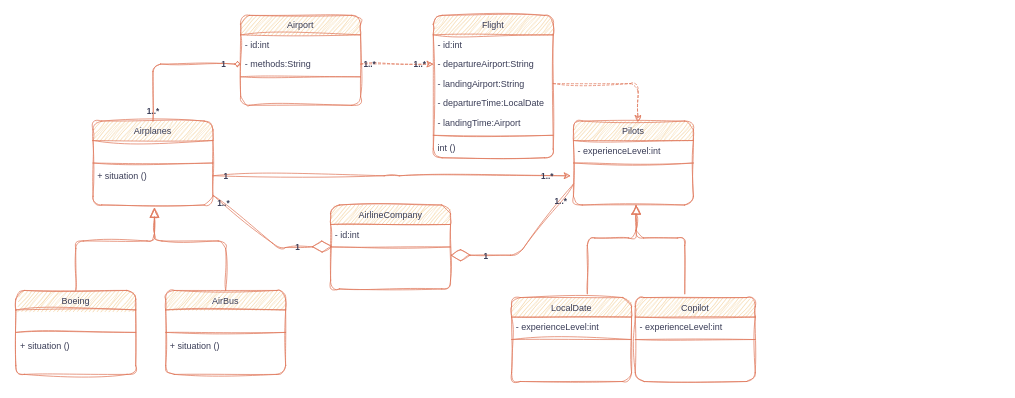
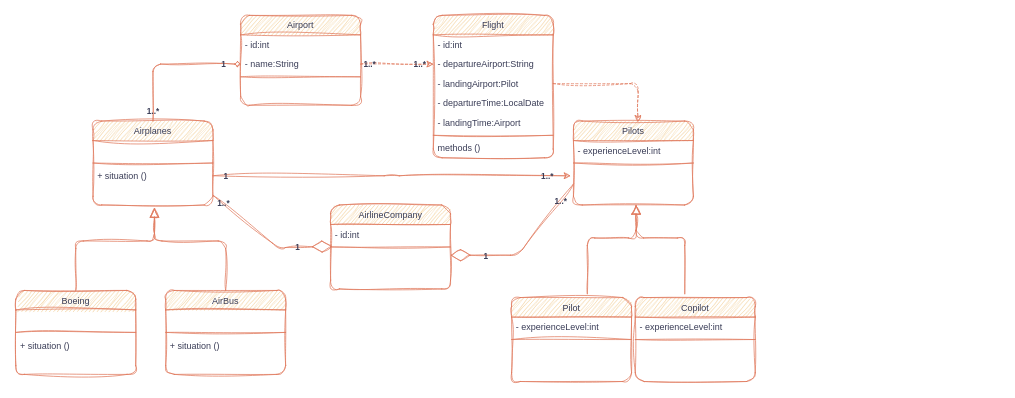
(281, 65) -> (274, 65)
(488, 84) -> (485, 84)
(450, 149) -> (461, 149)
(571, 308) -> (571, 308)
